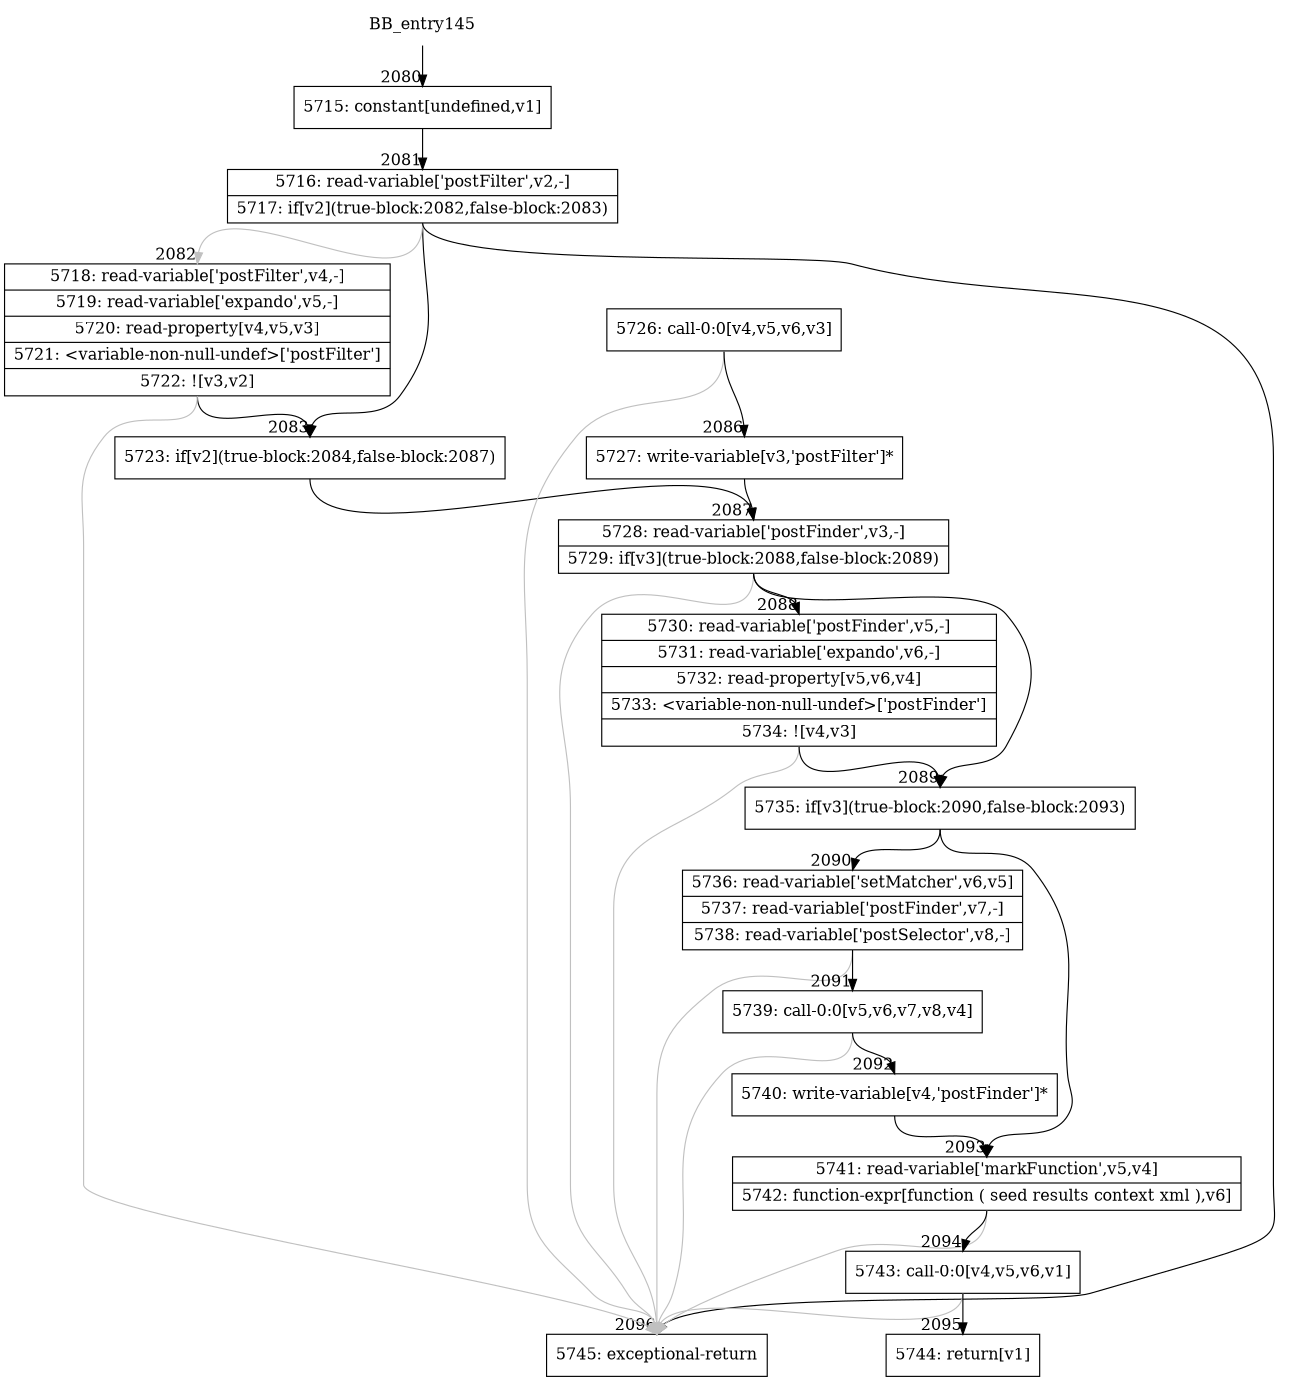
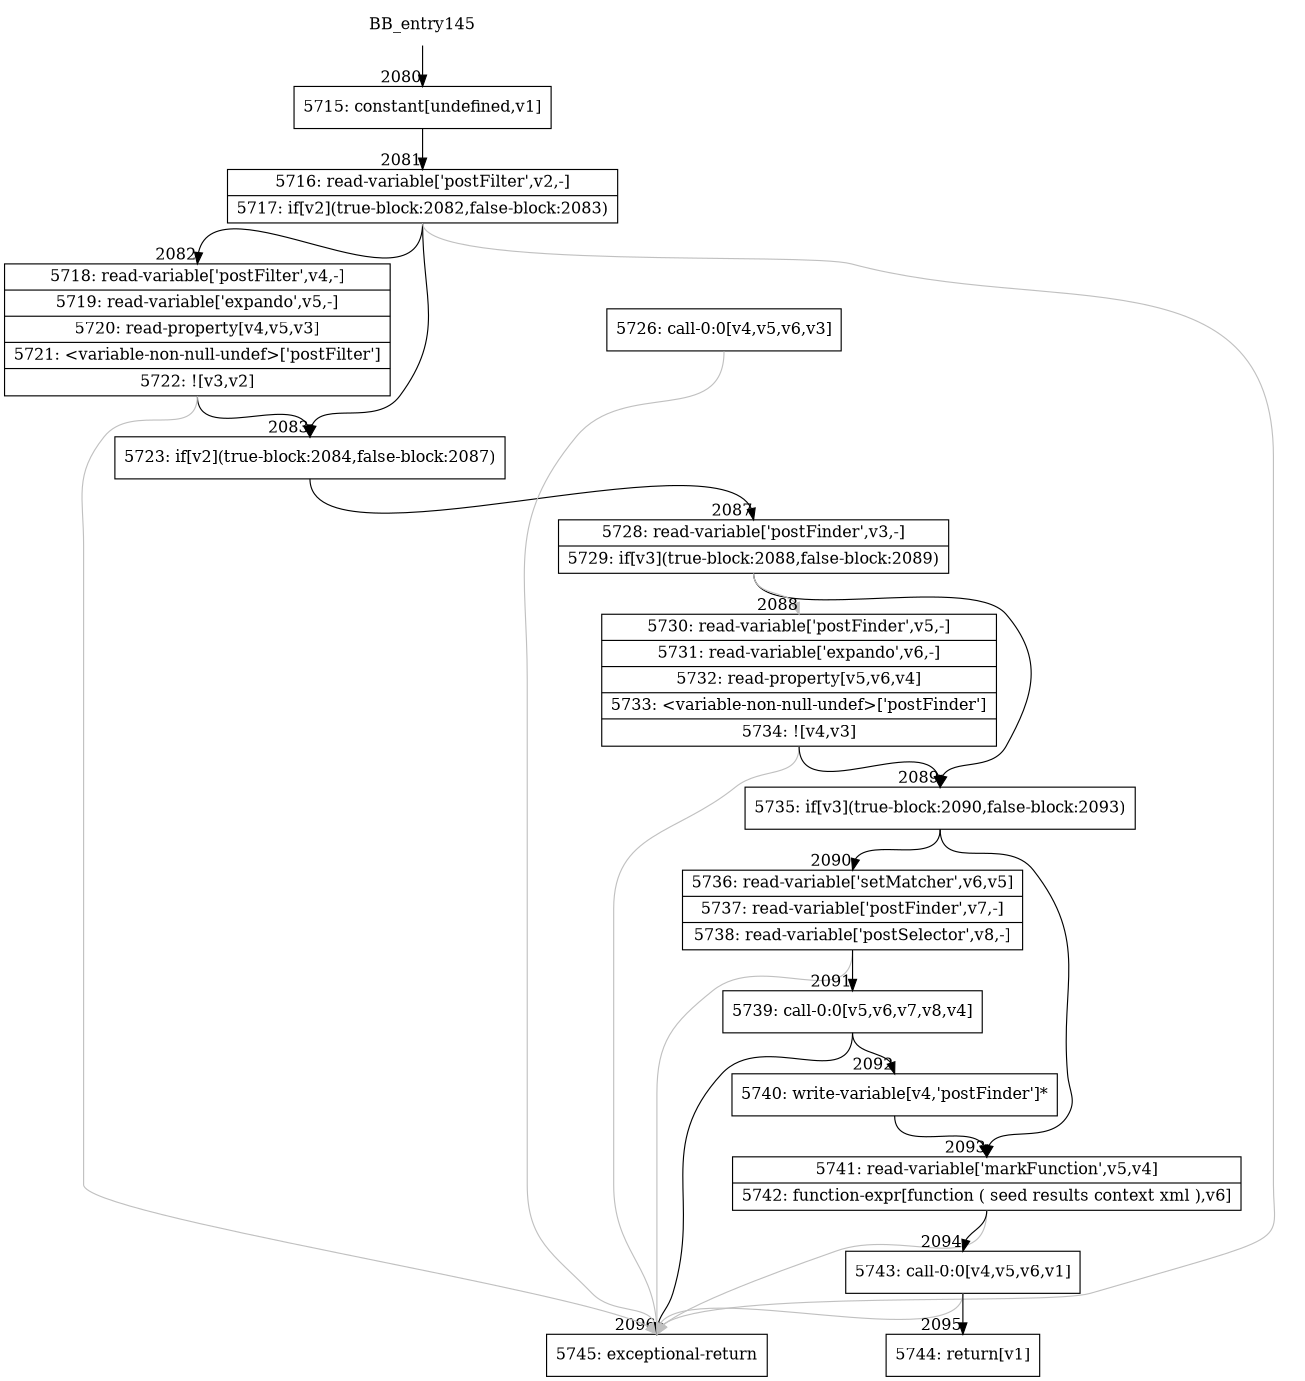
(316, 245) -> (316, 245)
(744, 458) -> none
(771, 592) -> (771, 592)
(1273, 679) -> (1273, 679)
(570, 885) -> none
(692, 1121) -> (692, 1121)
